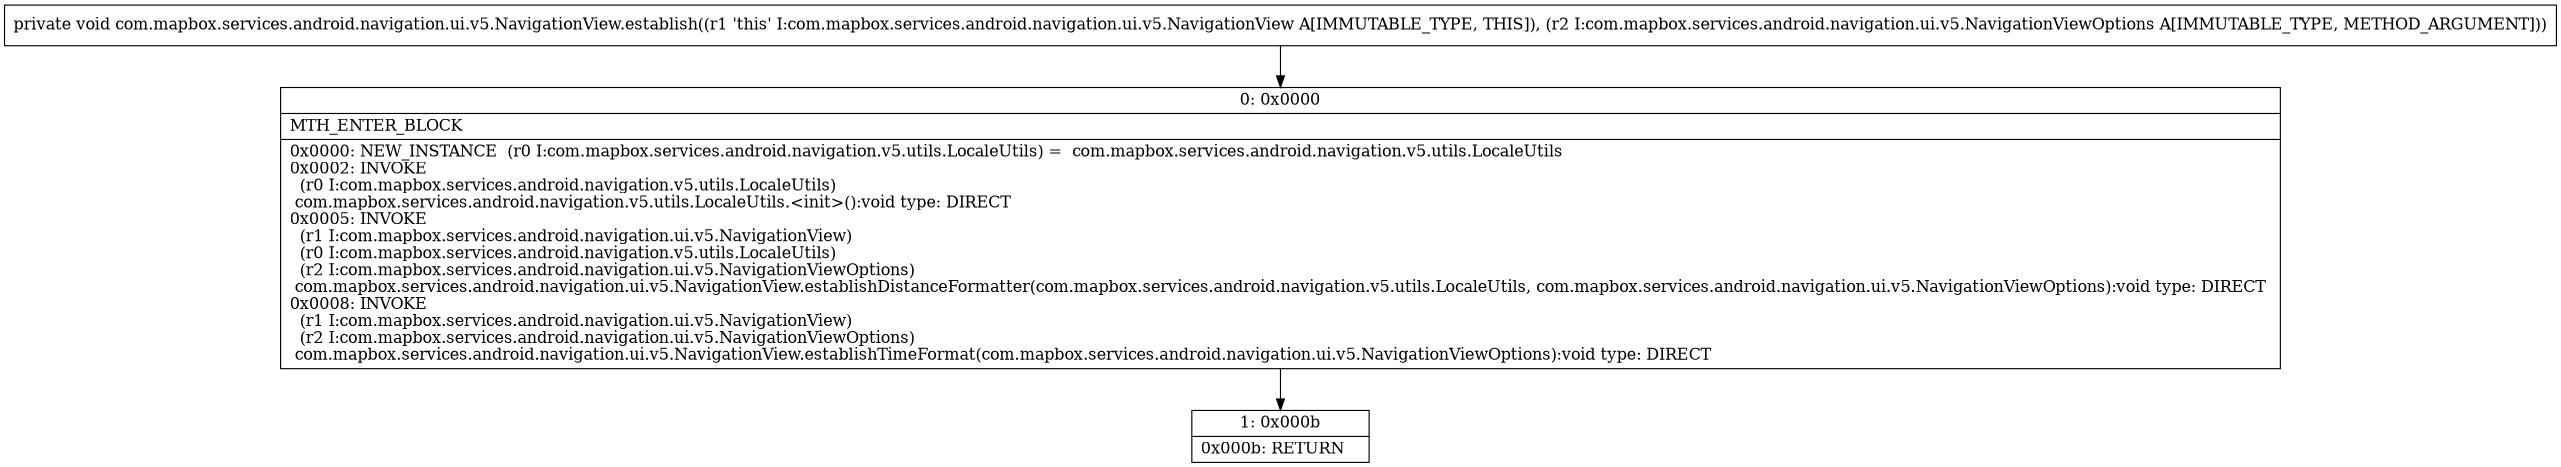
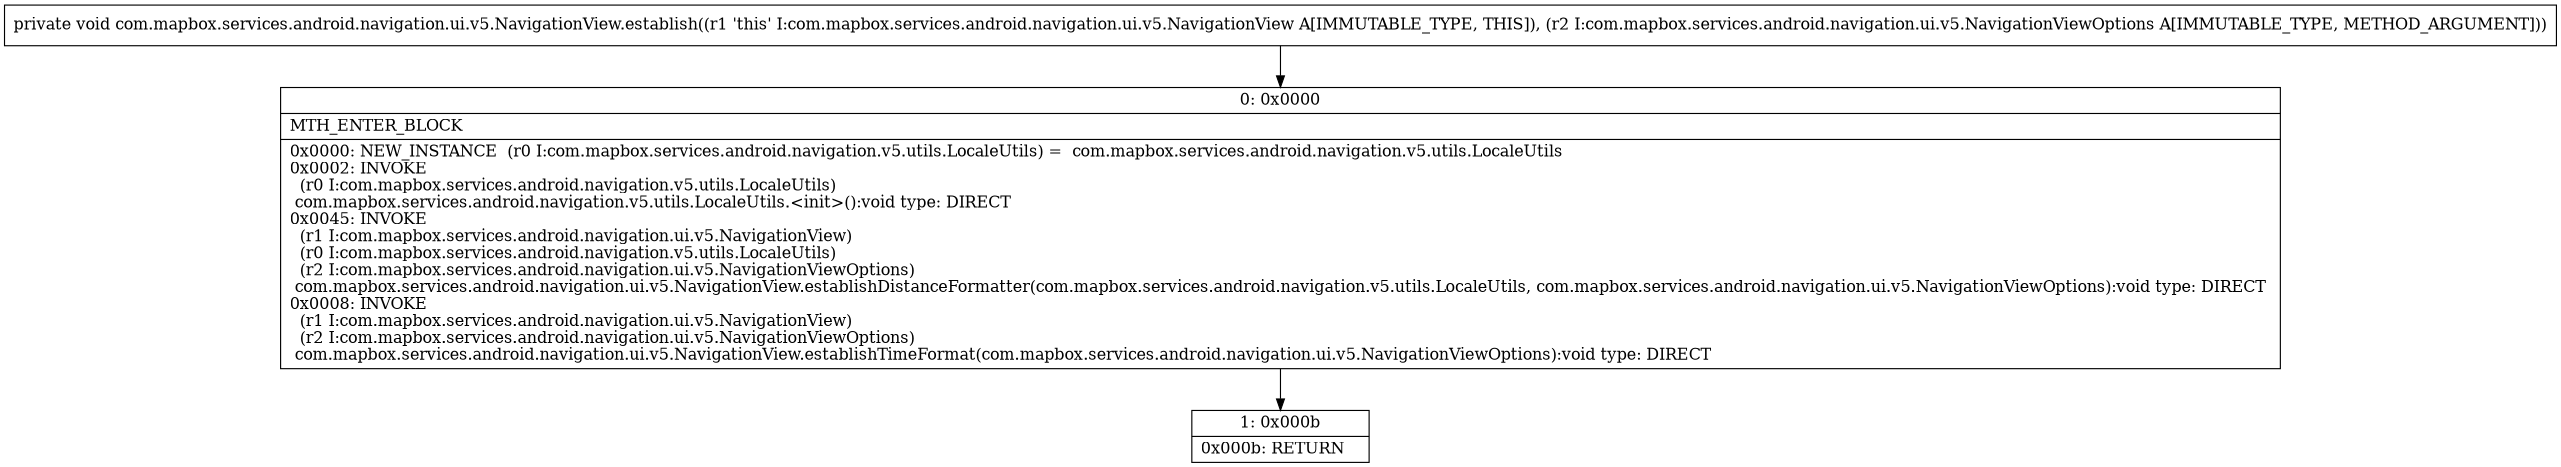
(364, 220) -> (364, 220)
